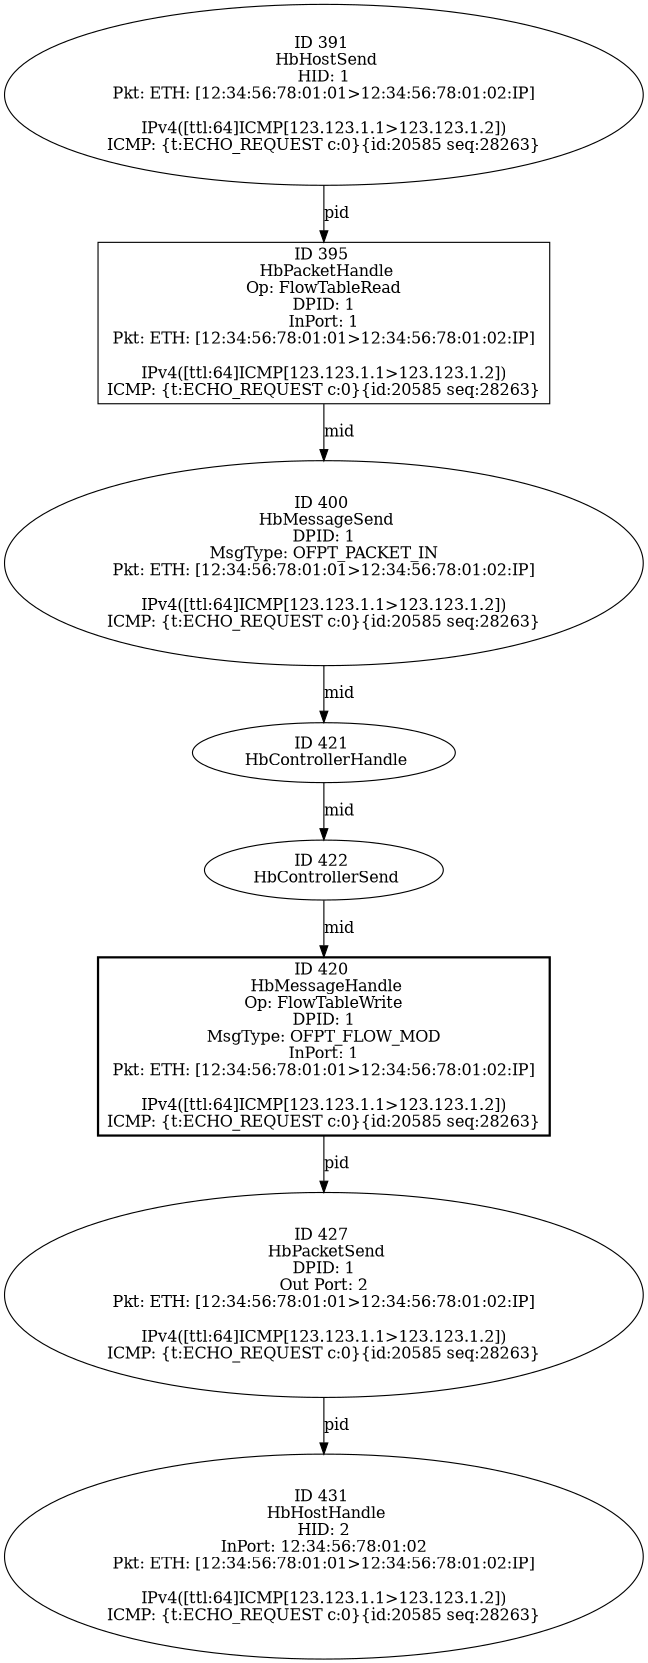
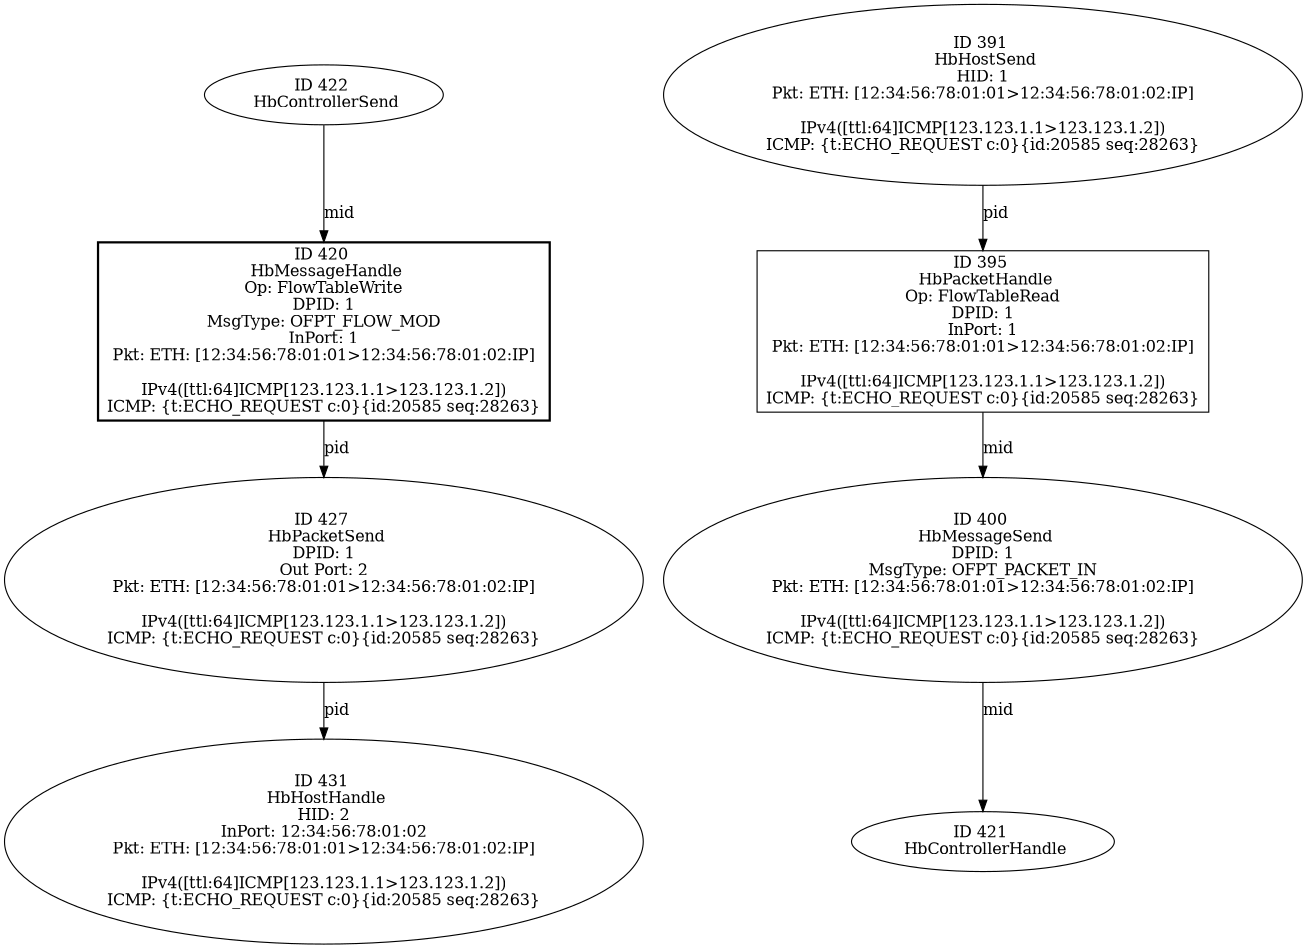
(324, 806) -> none
